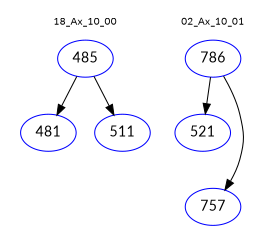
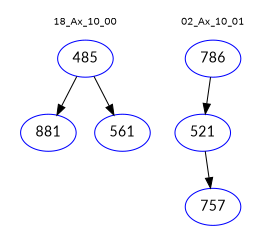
(243, 128) -> (207, 164)
(48, 133) -> (48, 133)
(122, 133) -> (122, 133)
